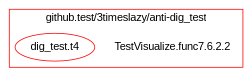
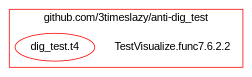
(126, 18) -> (126, 18)
